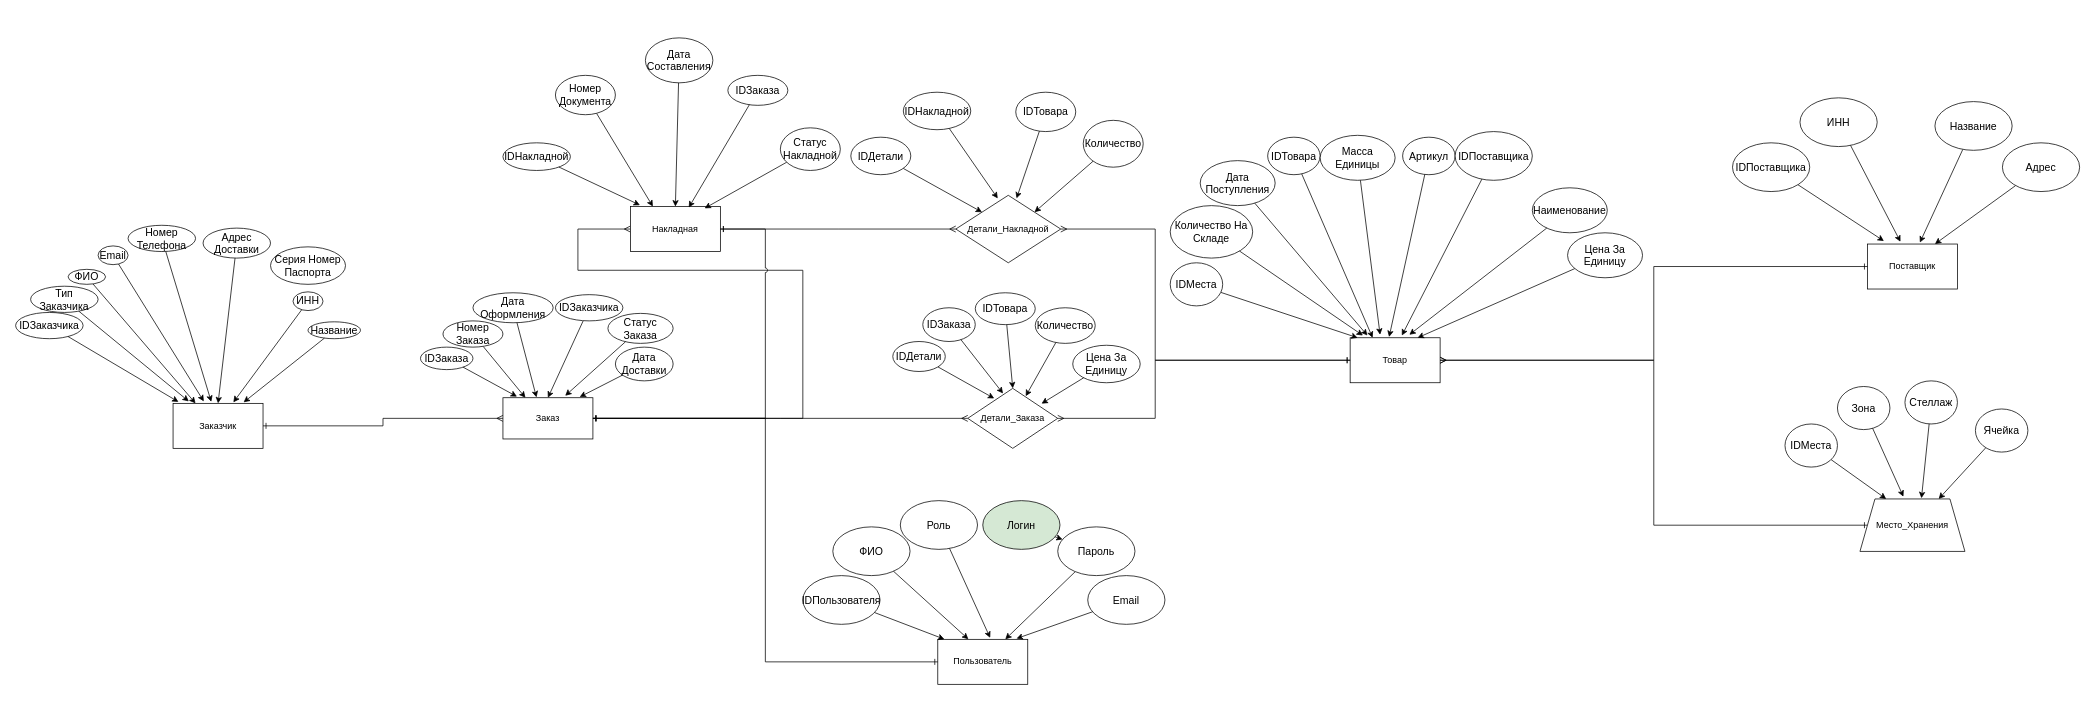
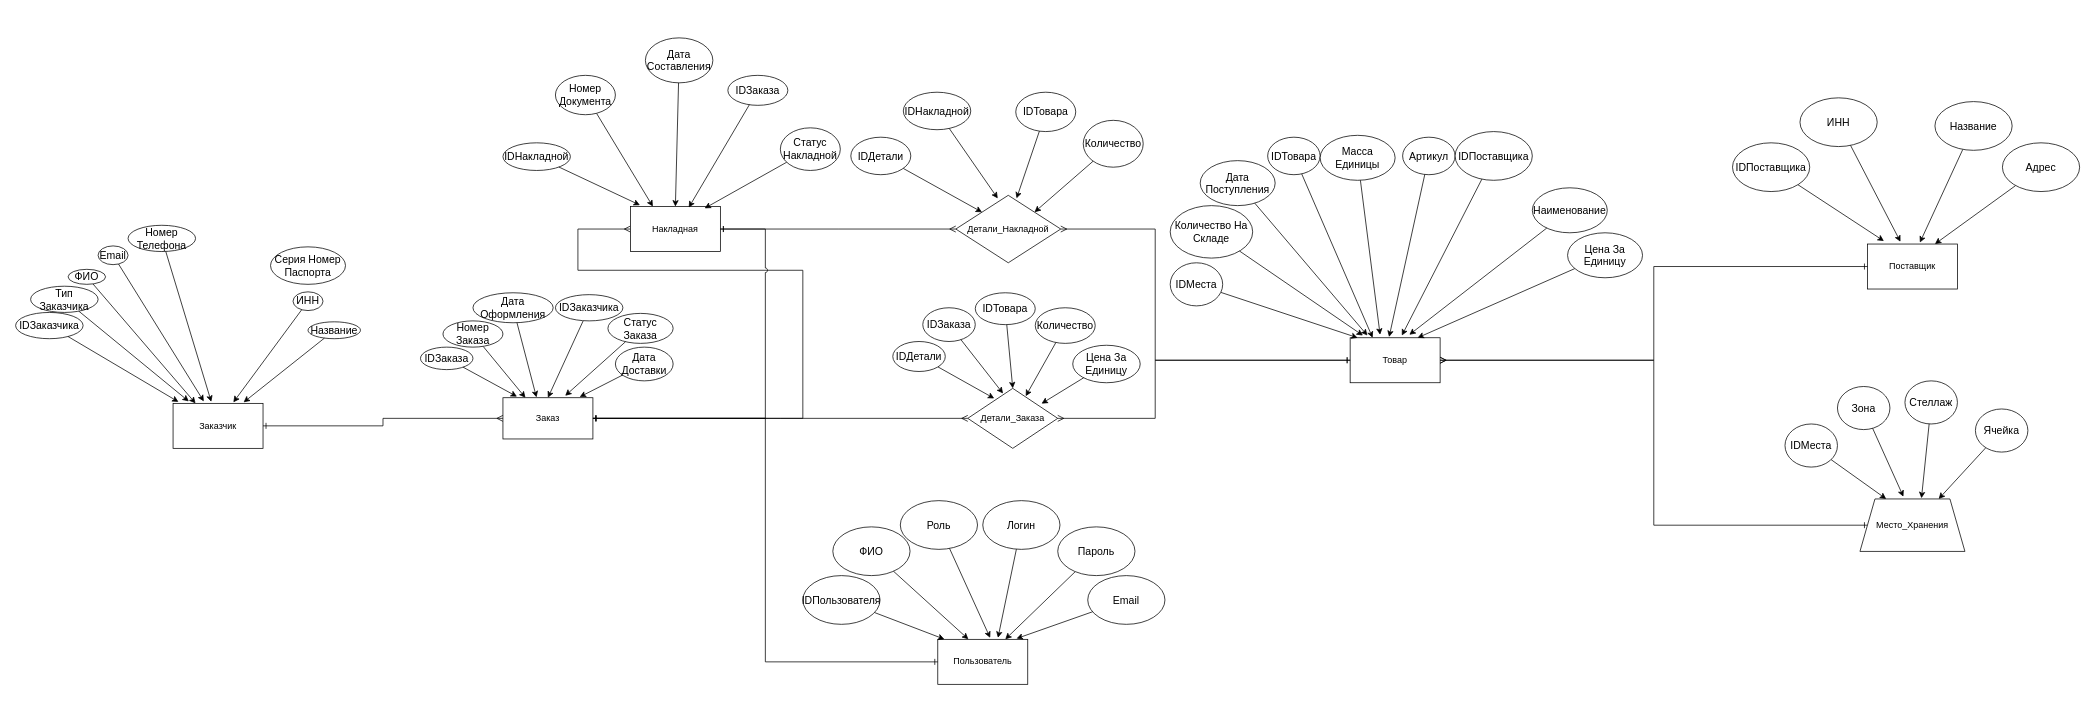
(237, 243) -> none
(227, 328) -> none
(1022, 525) -> (1022, 525)
(1056, 537) -> (1008, 592)
